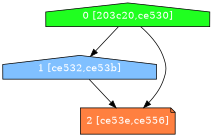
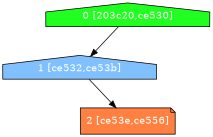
(165, 63) -> none
